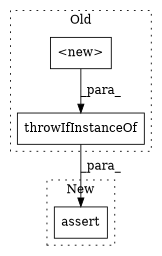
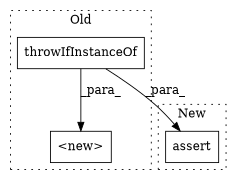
(81, 86) -> (81, 95)
